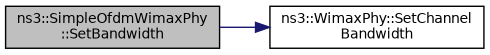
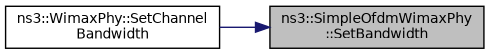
(238, 27) -> (238, 27)
